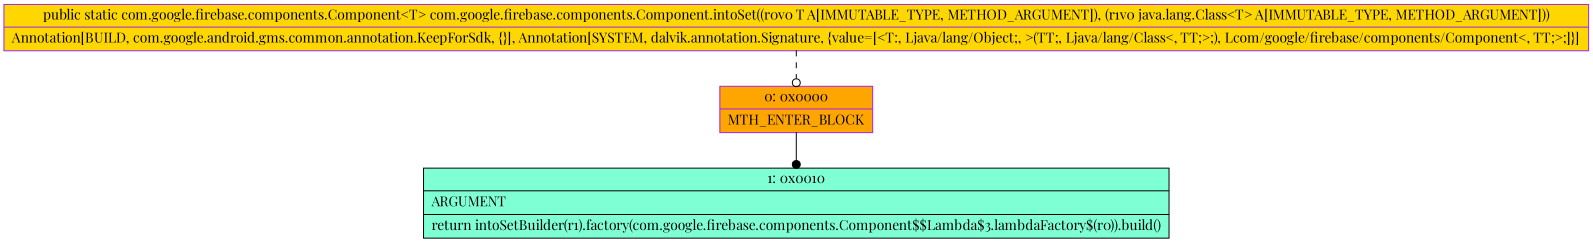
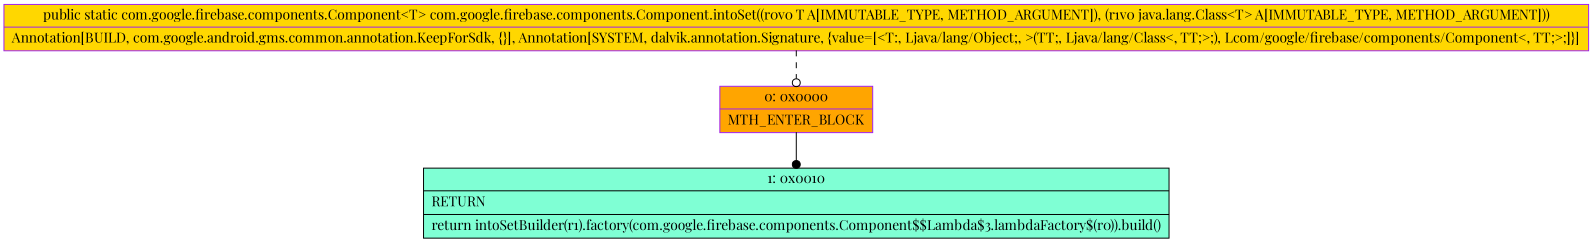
(469, 202) -> (459, 202)
